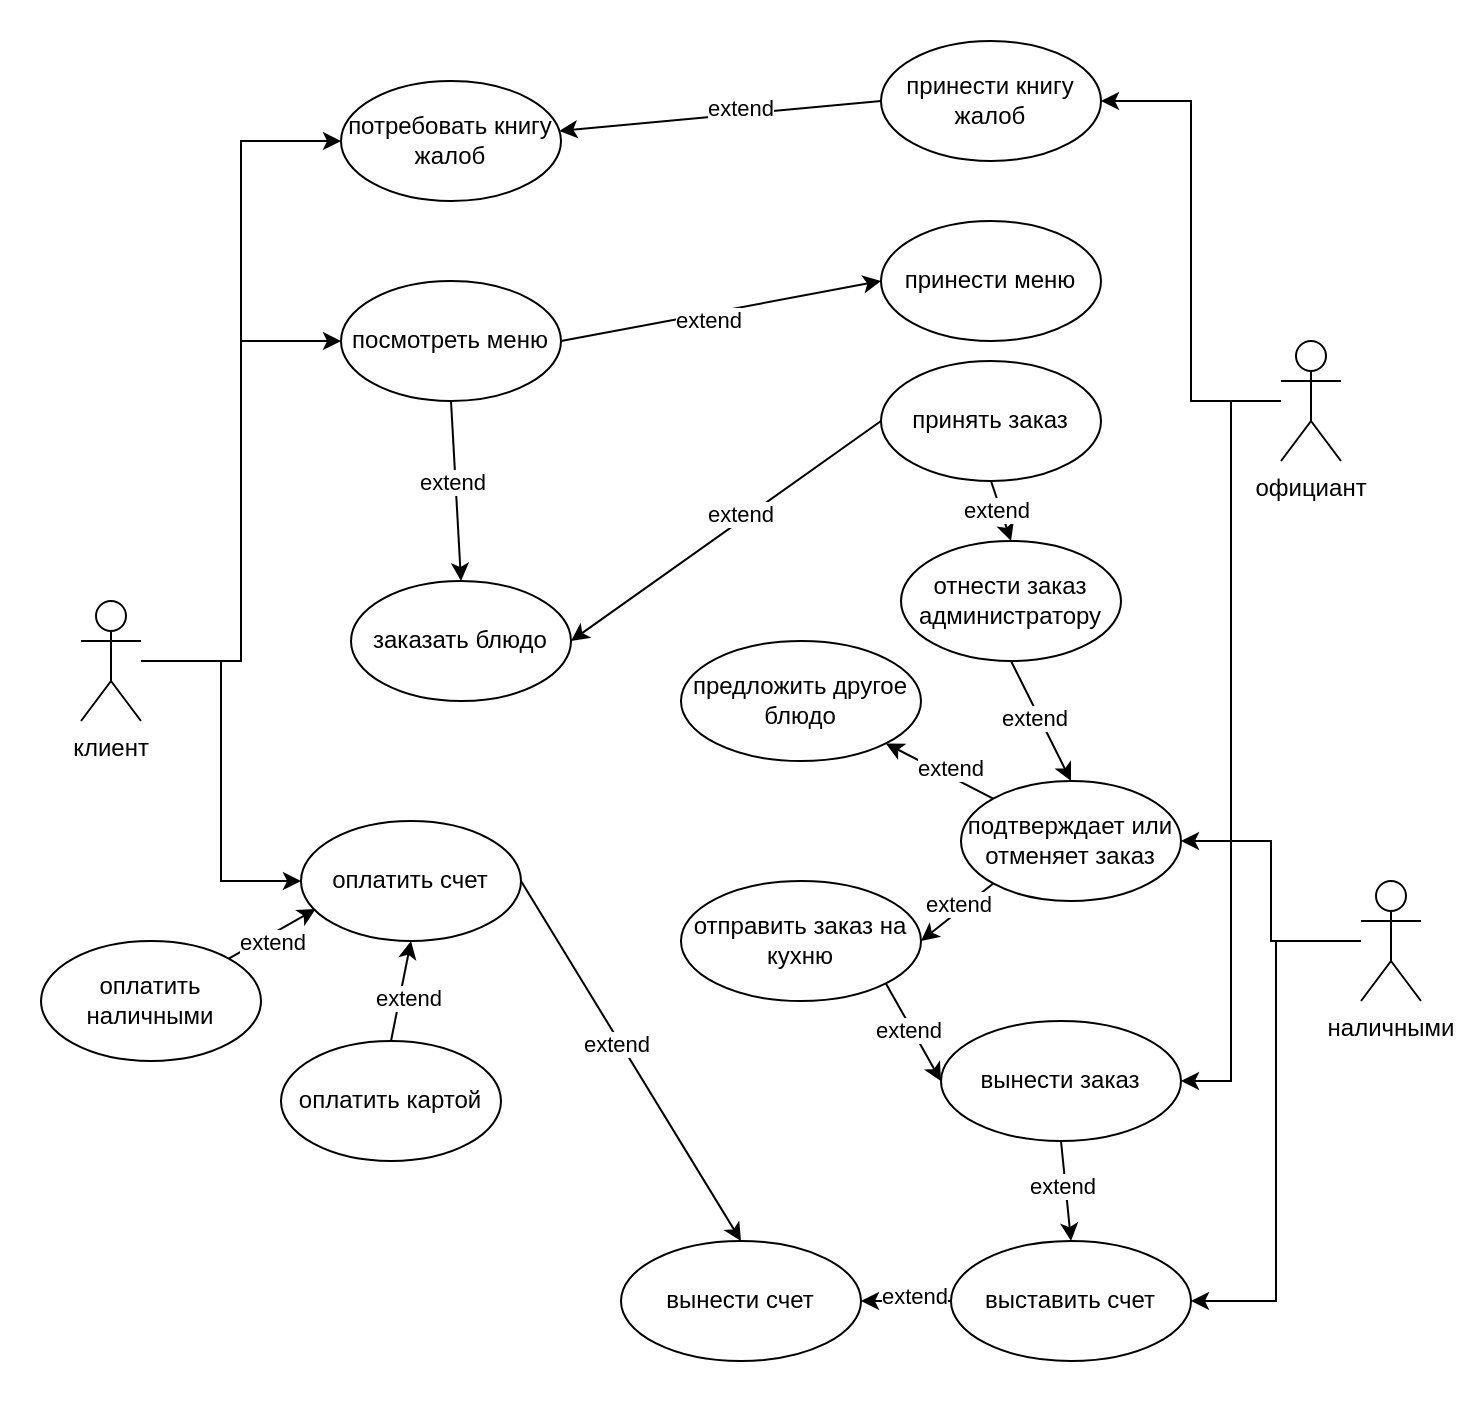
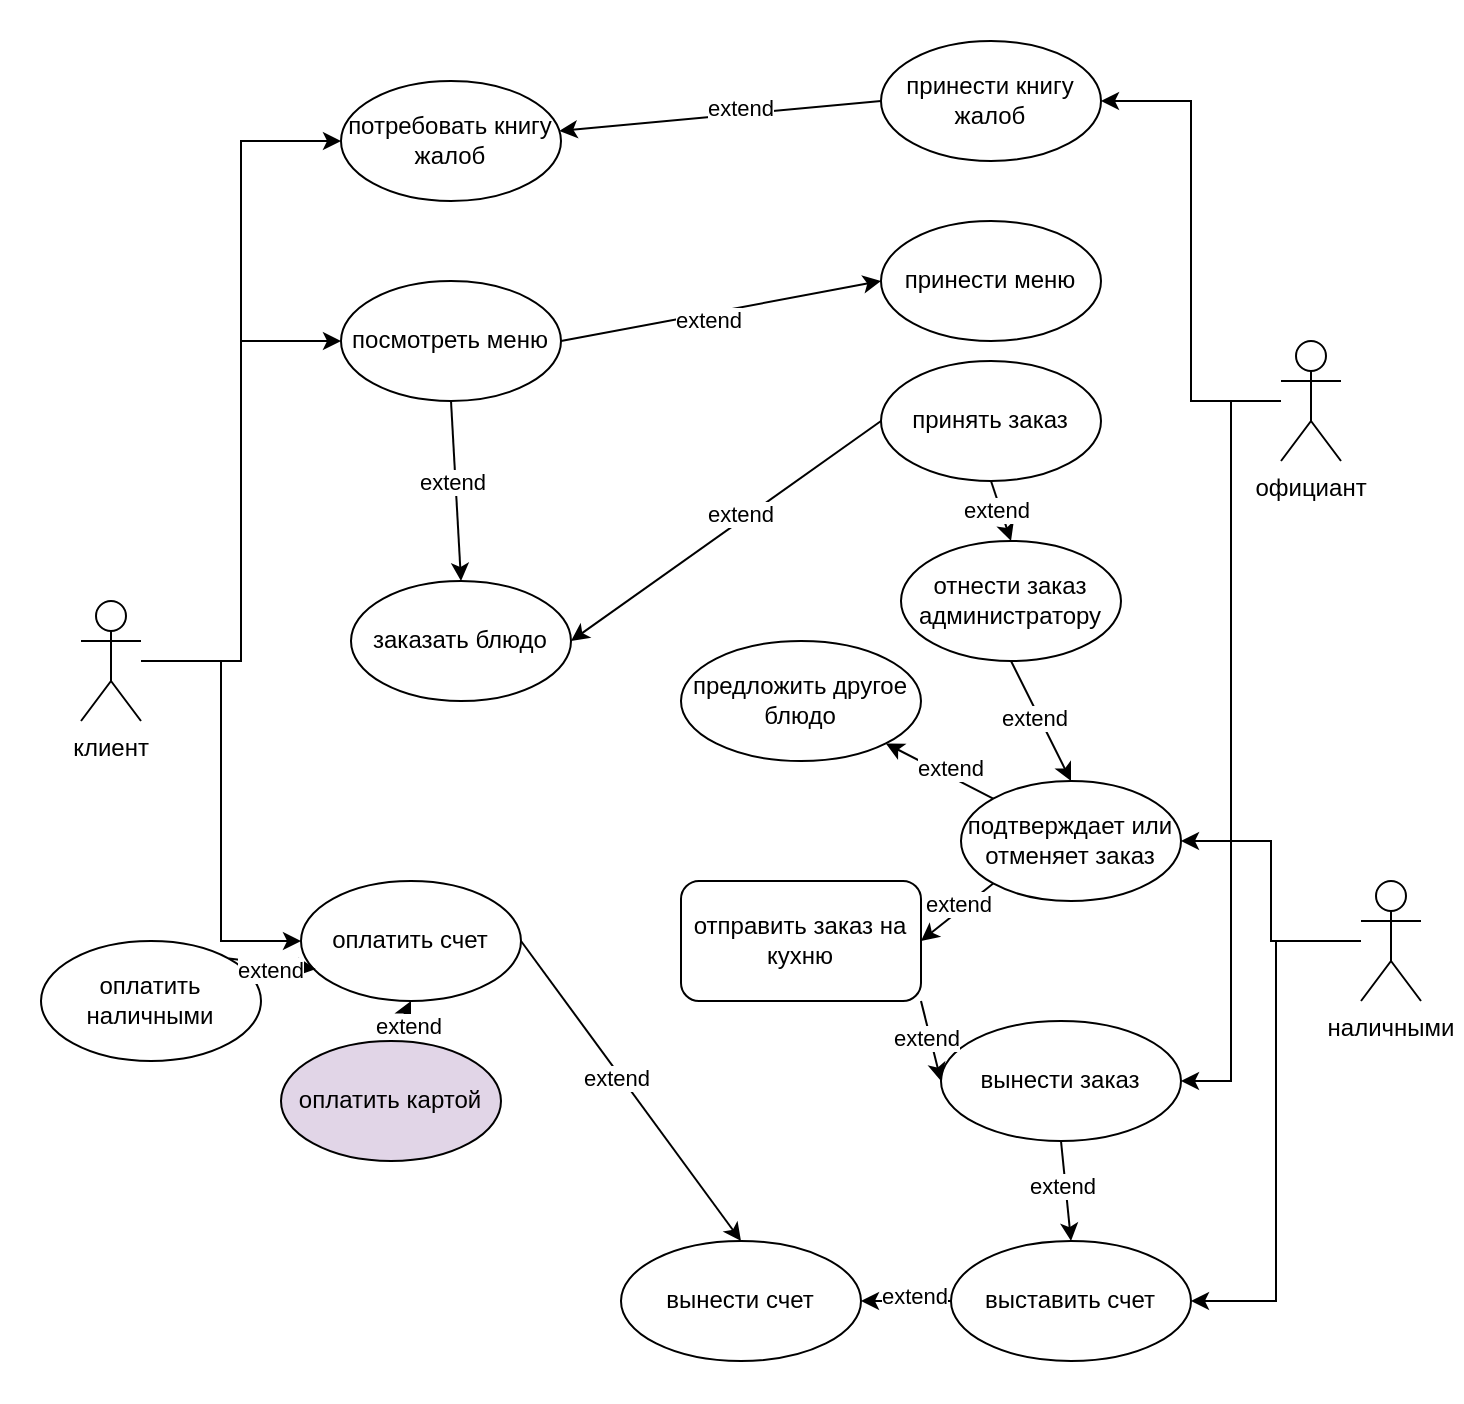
(411, 881) -> (411, 941)
(801, 941) -> (801, 941)
(391, 1101) -> (391, 1101)
